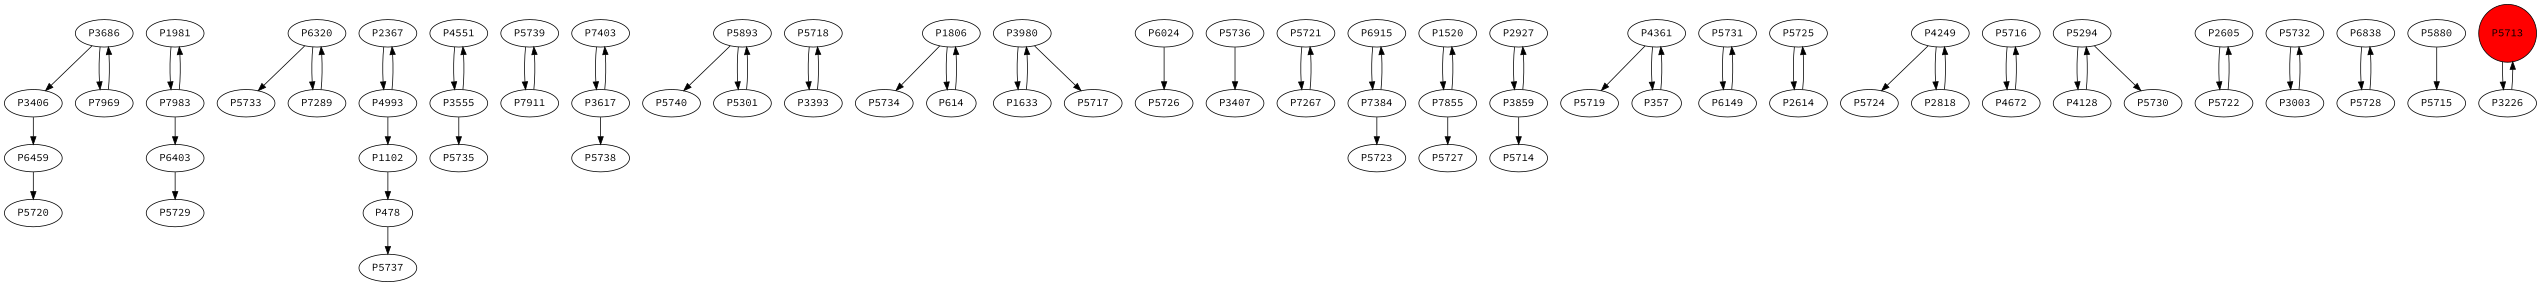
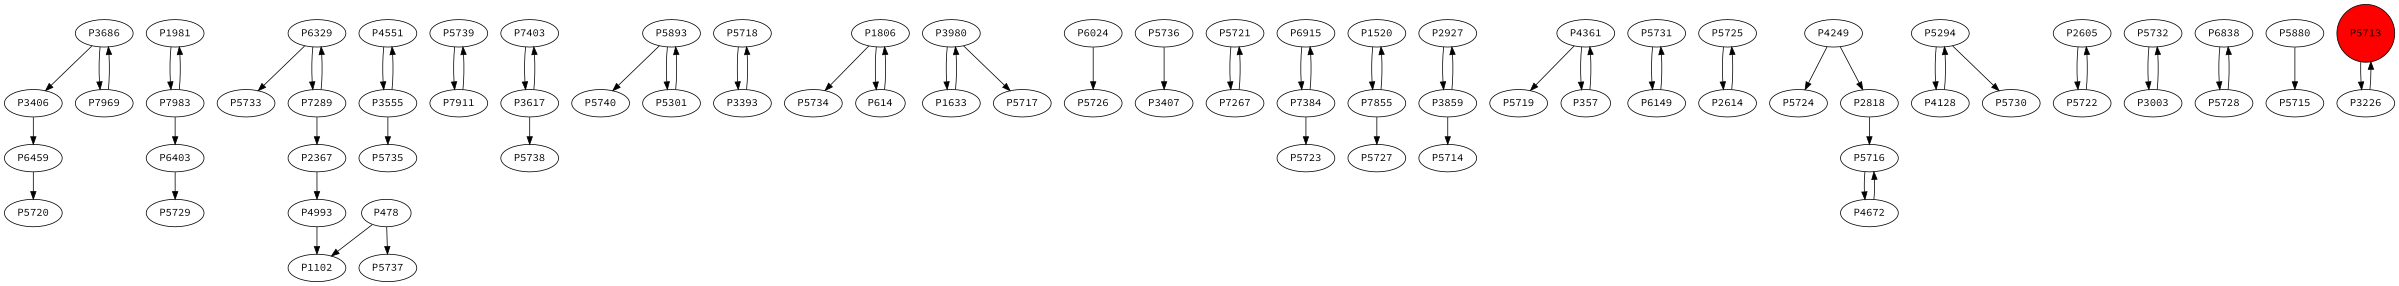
(317, 33) -> (317, 33)
(393, 72) -> (317, 127)
(1945, 72) -> (1869, 127)
(388, 182) -> (355, 238)
